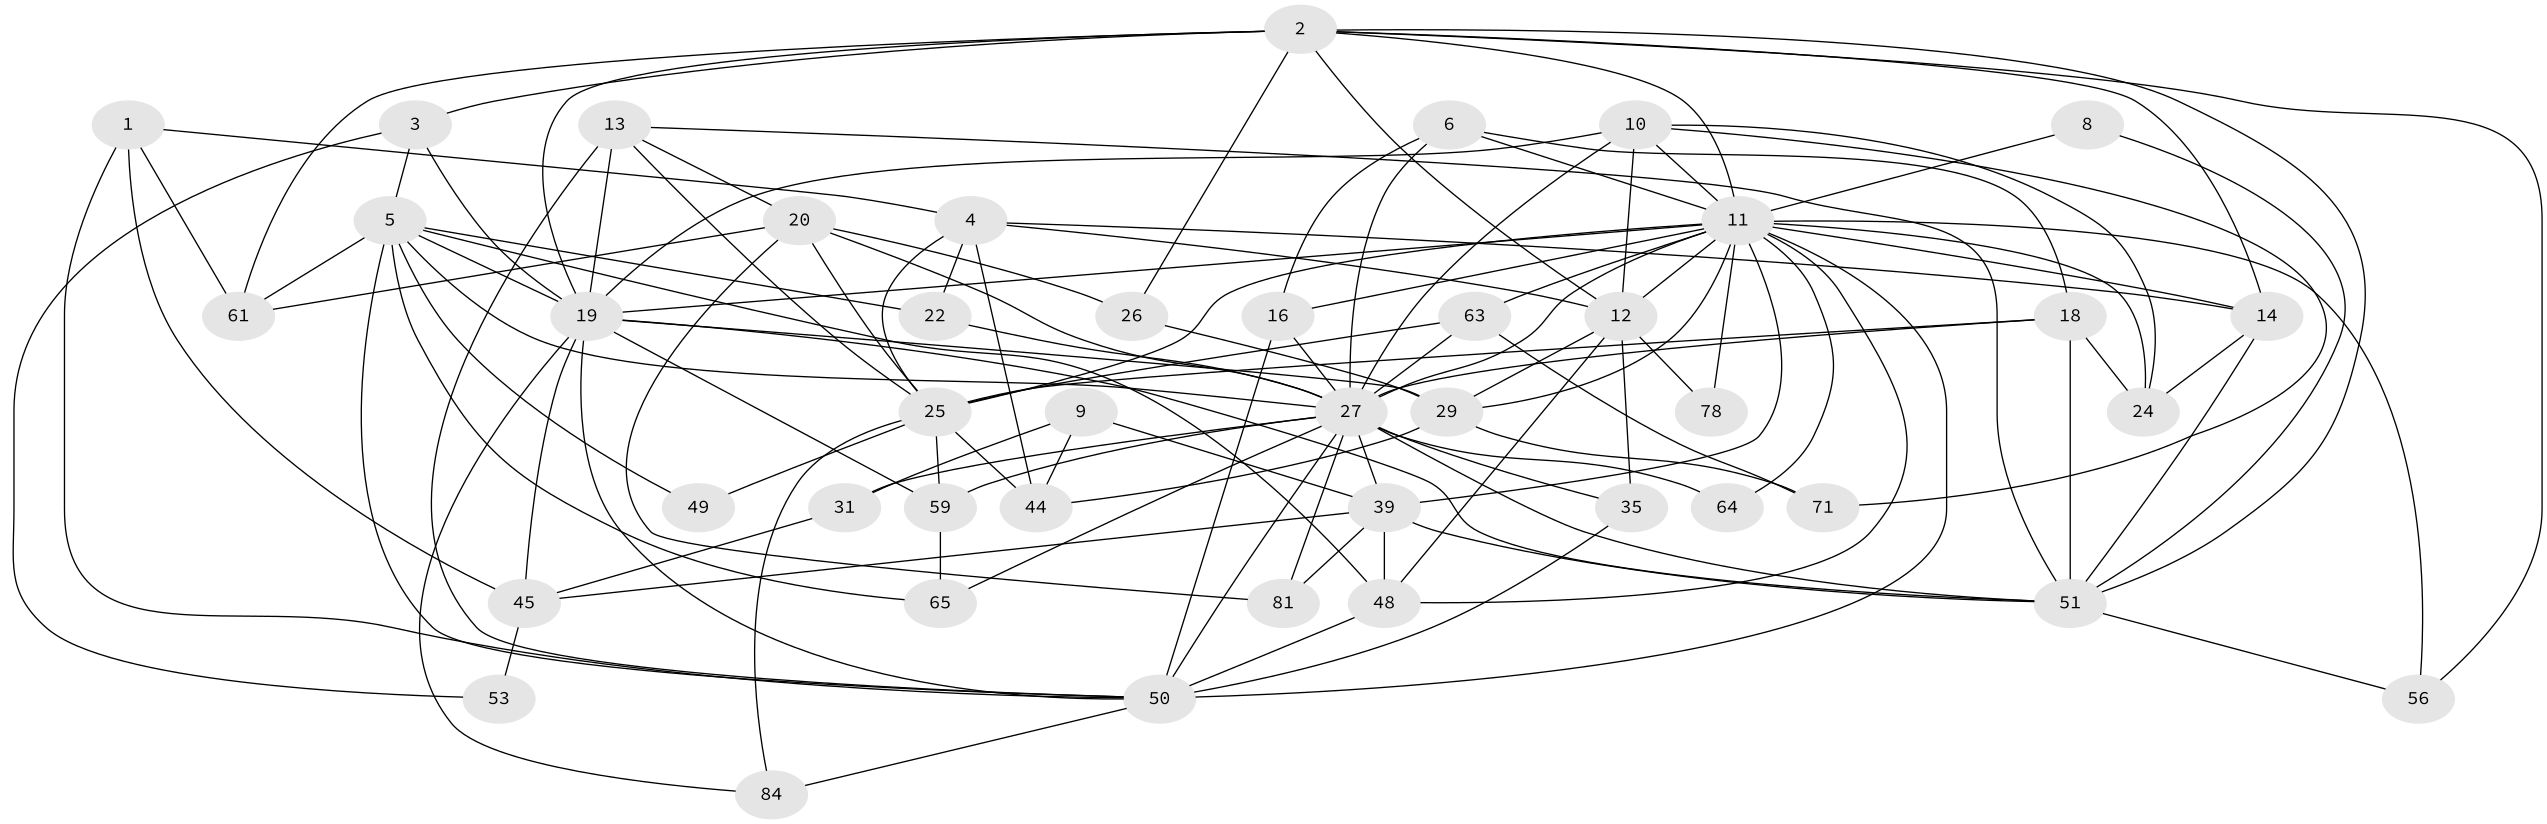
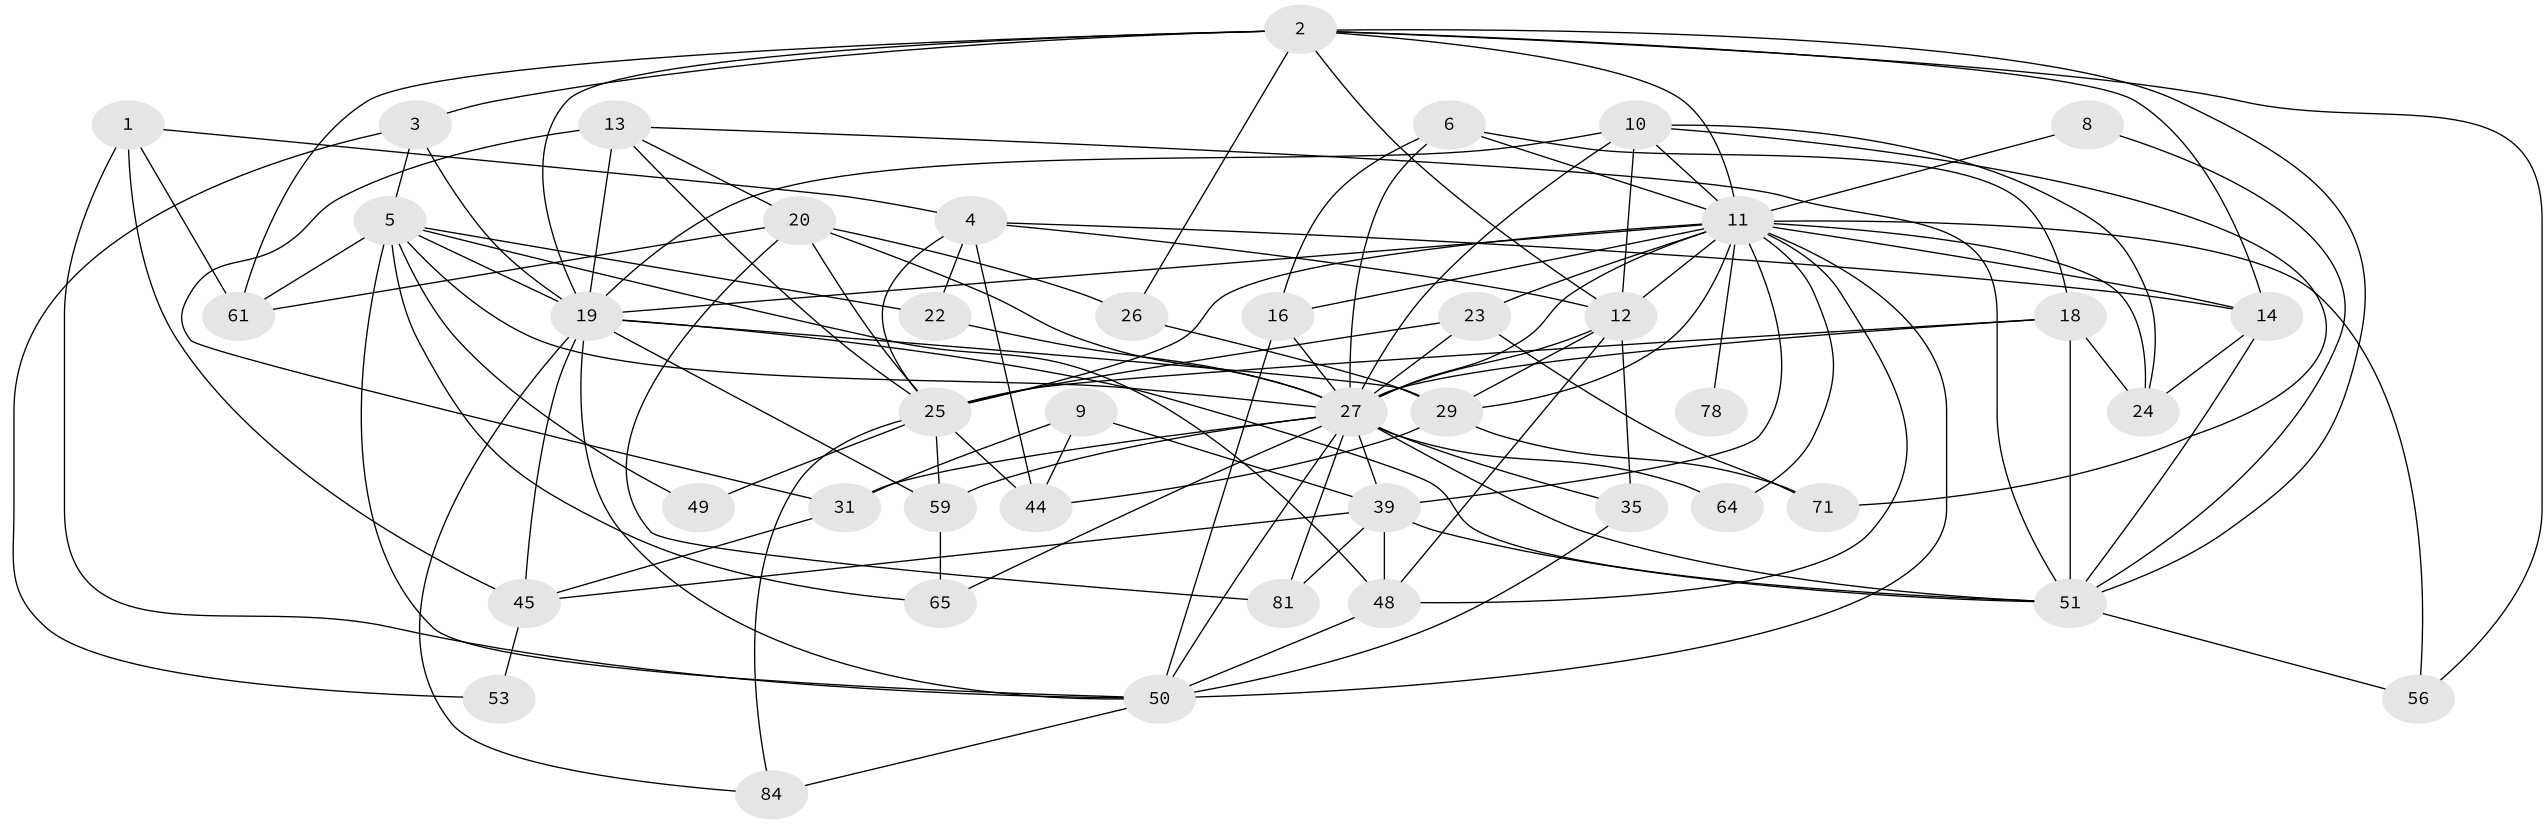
(1475, 316) -> (1475, 316)
(1666, 364) -> (1485, 363)
(504, 640) -> (266, 364)
